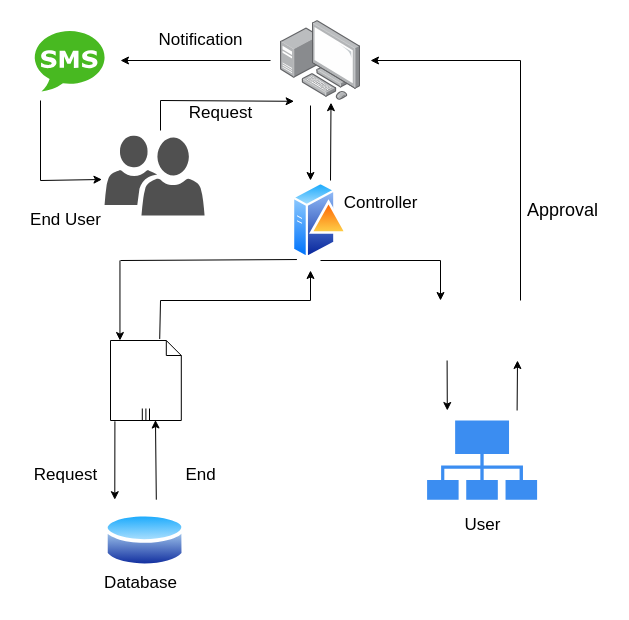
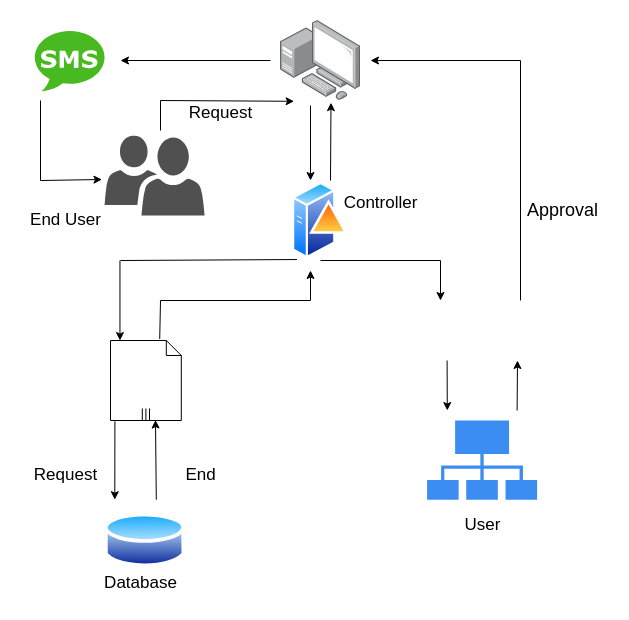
(201, 41) -> none
